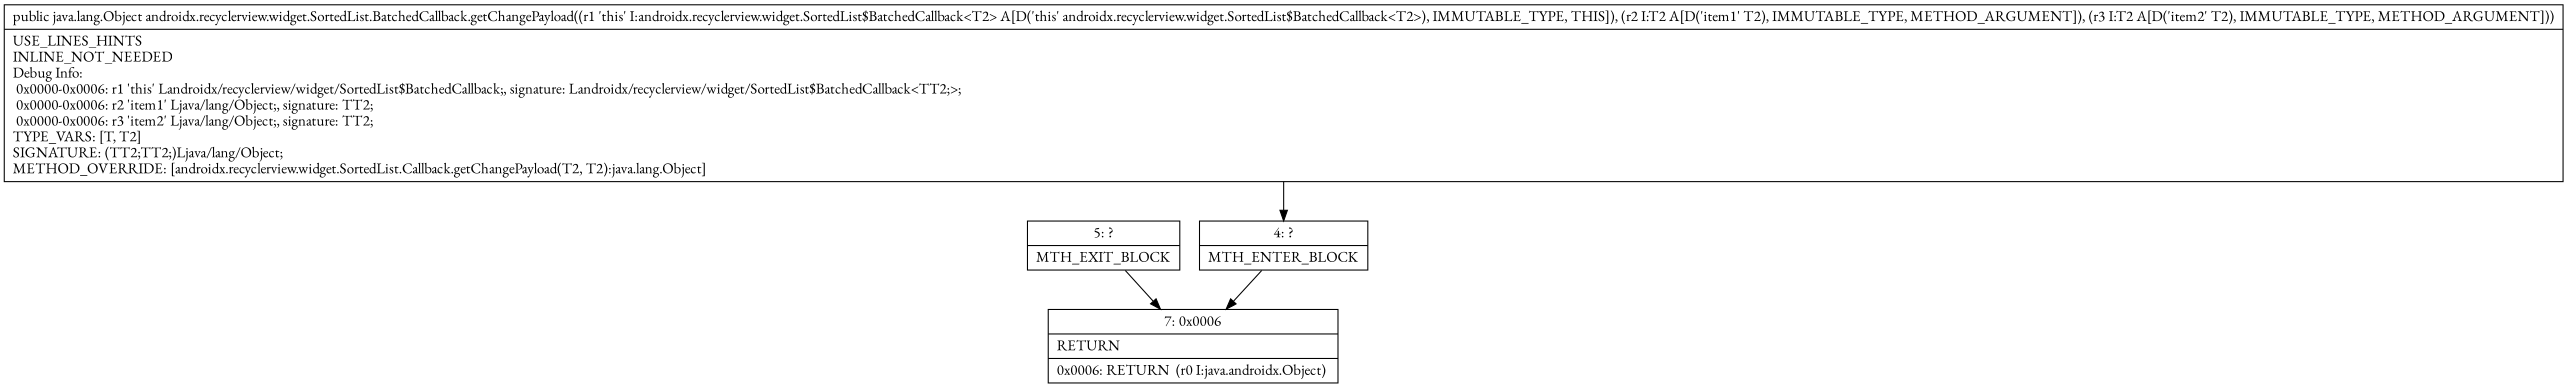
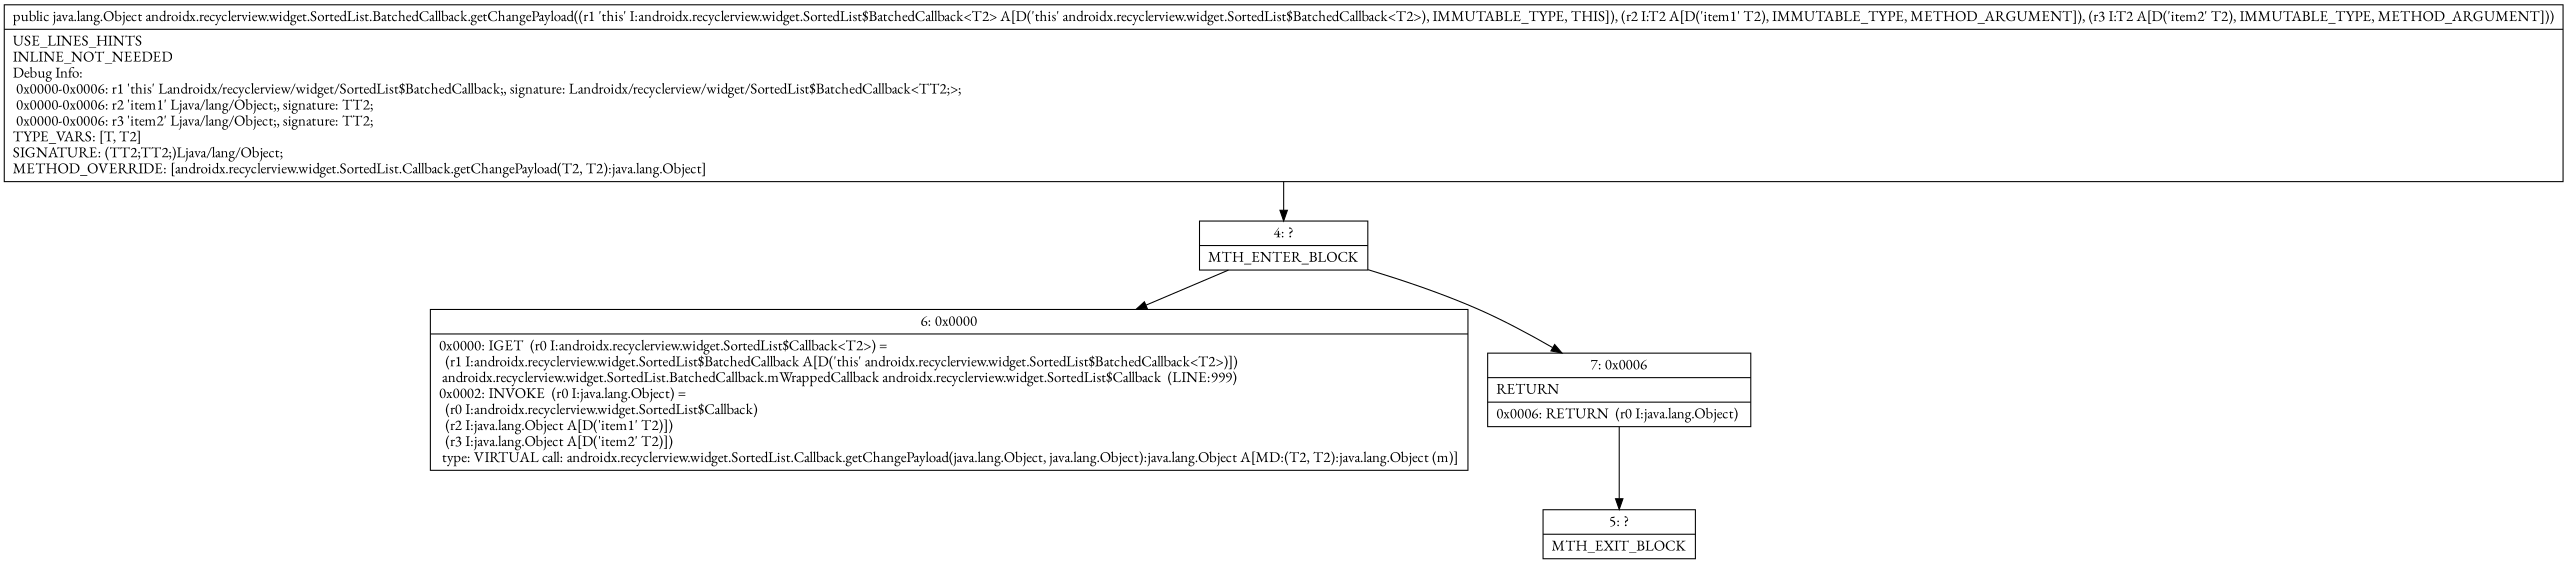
(1139, 286) -> (1619, 463)
(1193, 370) -> (1619, 414)
none -> (949, 390)
